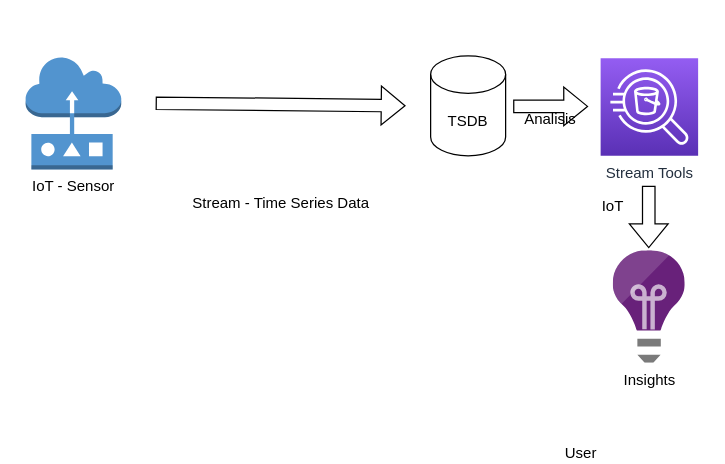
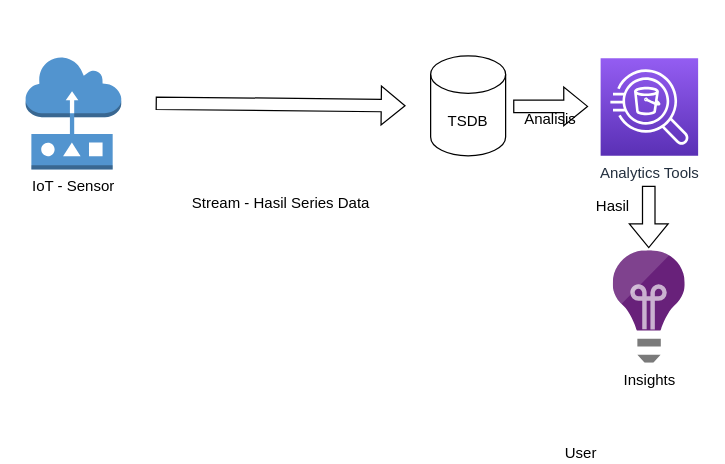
(650, 173) -> (650, 173)
(281, 203) -> (281, 203)
(613, 207) -> (613, 207)
